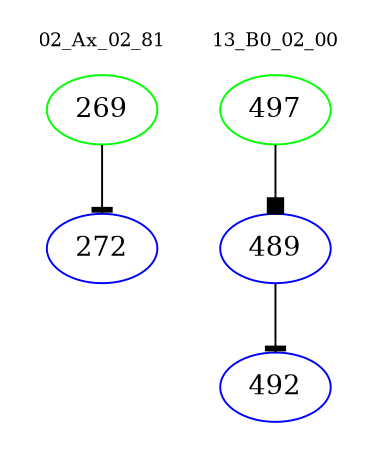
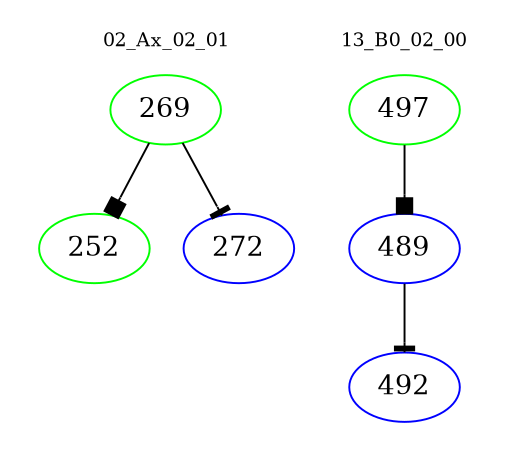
(102, 41) -> (167, 41)
none -> (94, 249)
